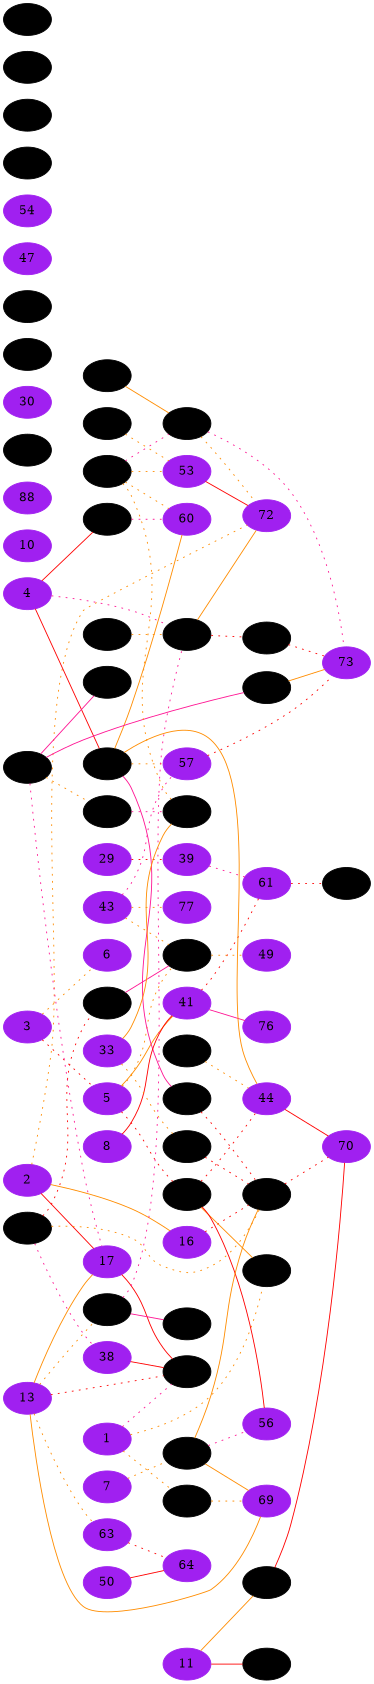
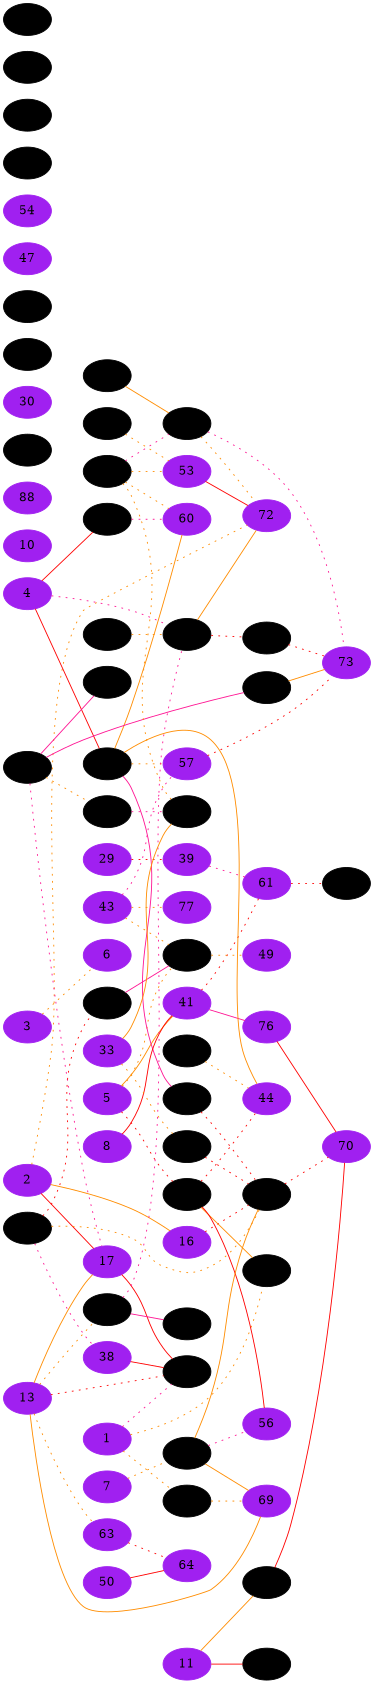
(75, 1070) -> none
(307, 1123) -> (307, 1087)
